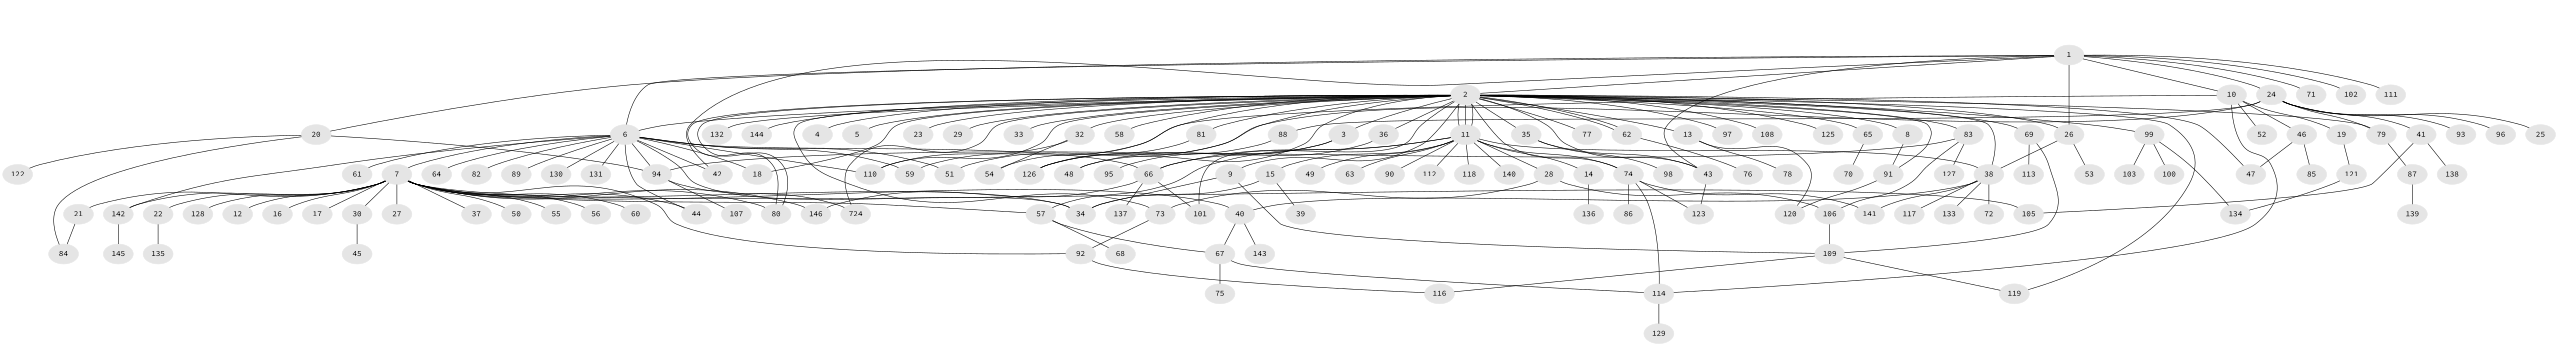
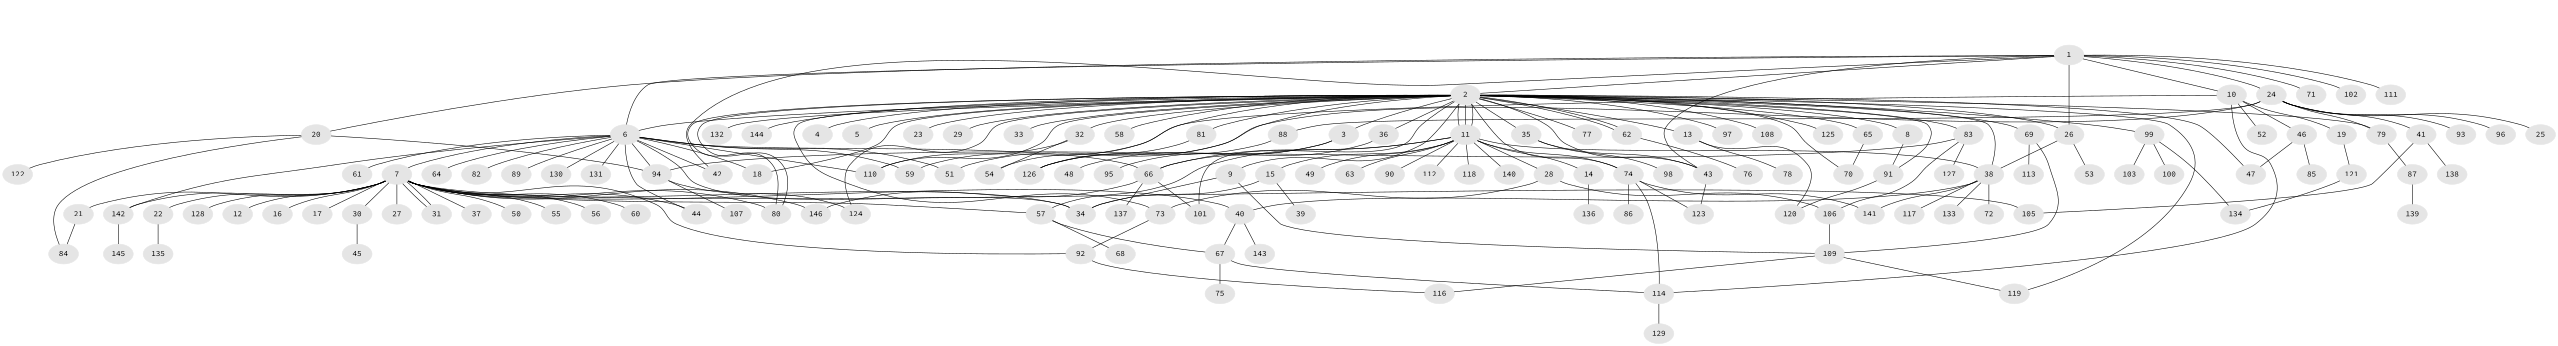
(1253, 159) -> (1668, 103)
none -> (437, 214)
(856, 214) -> (856, 214)
